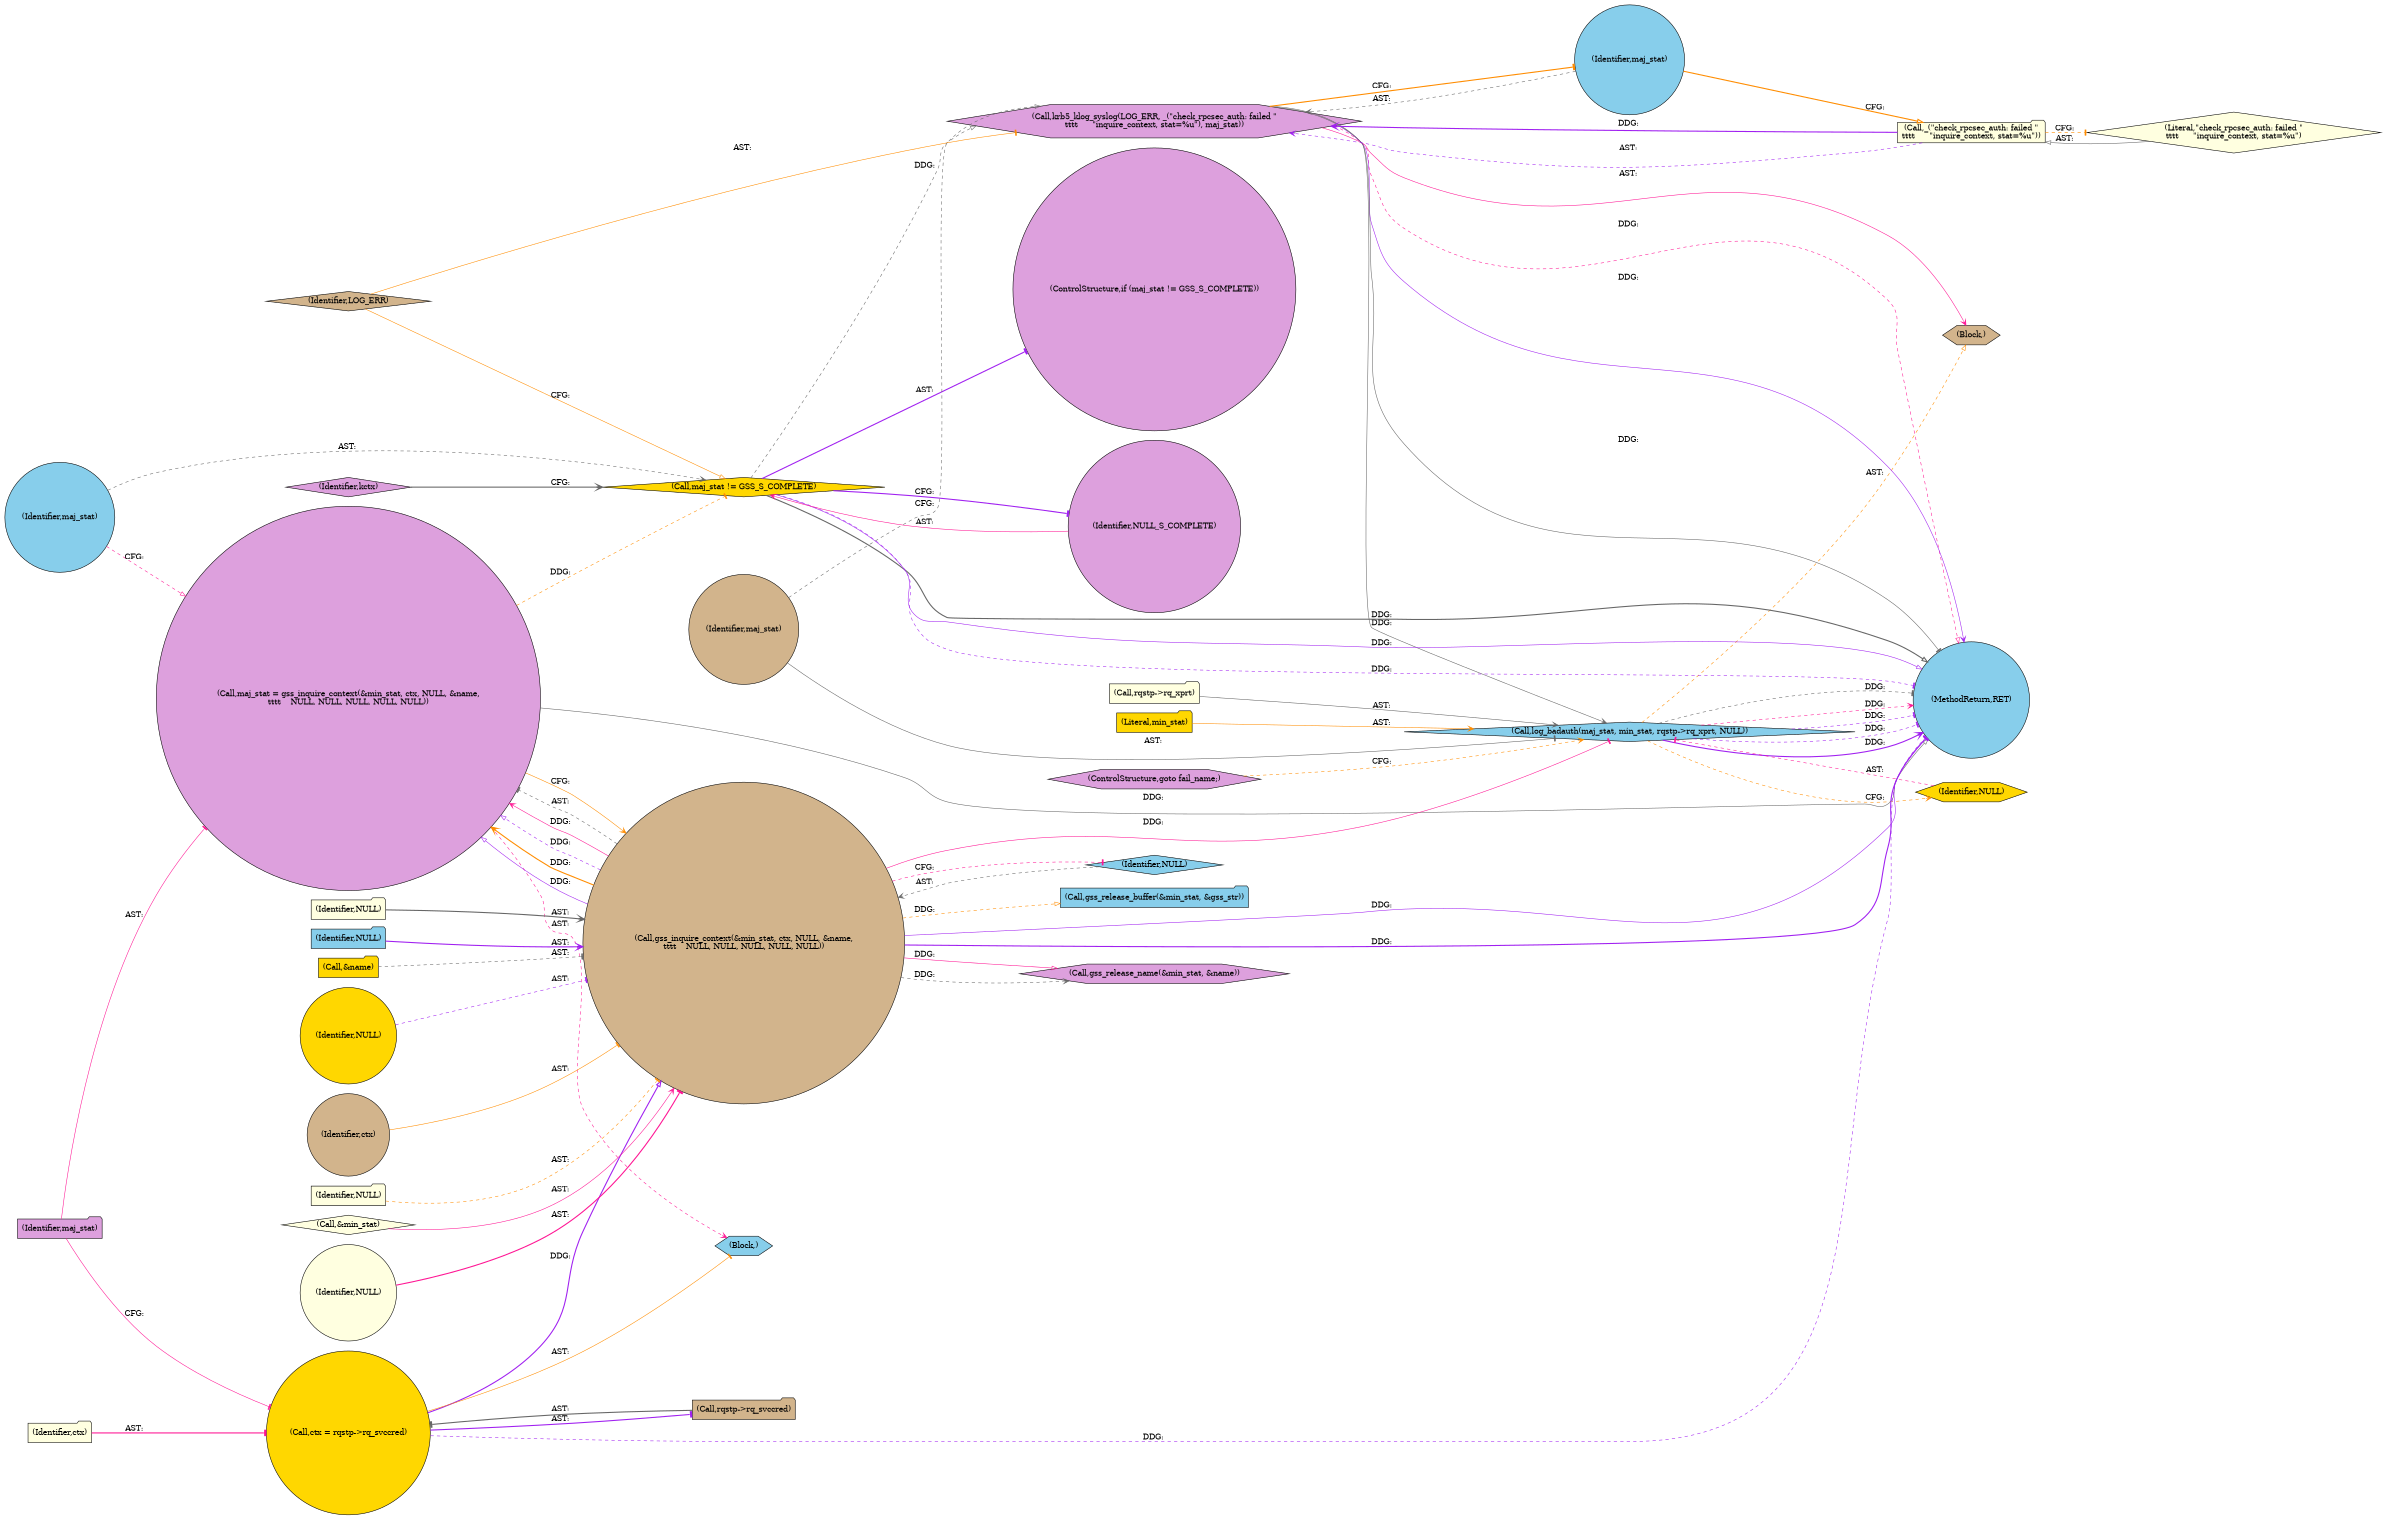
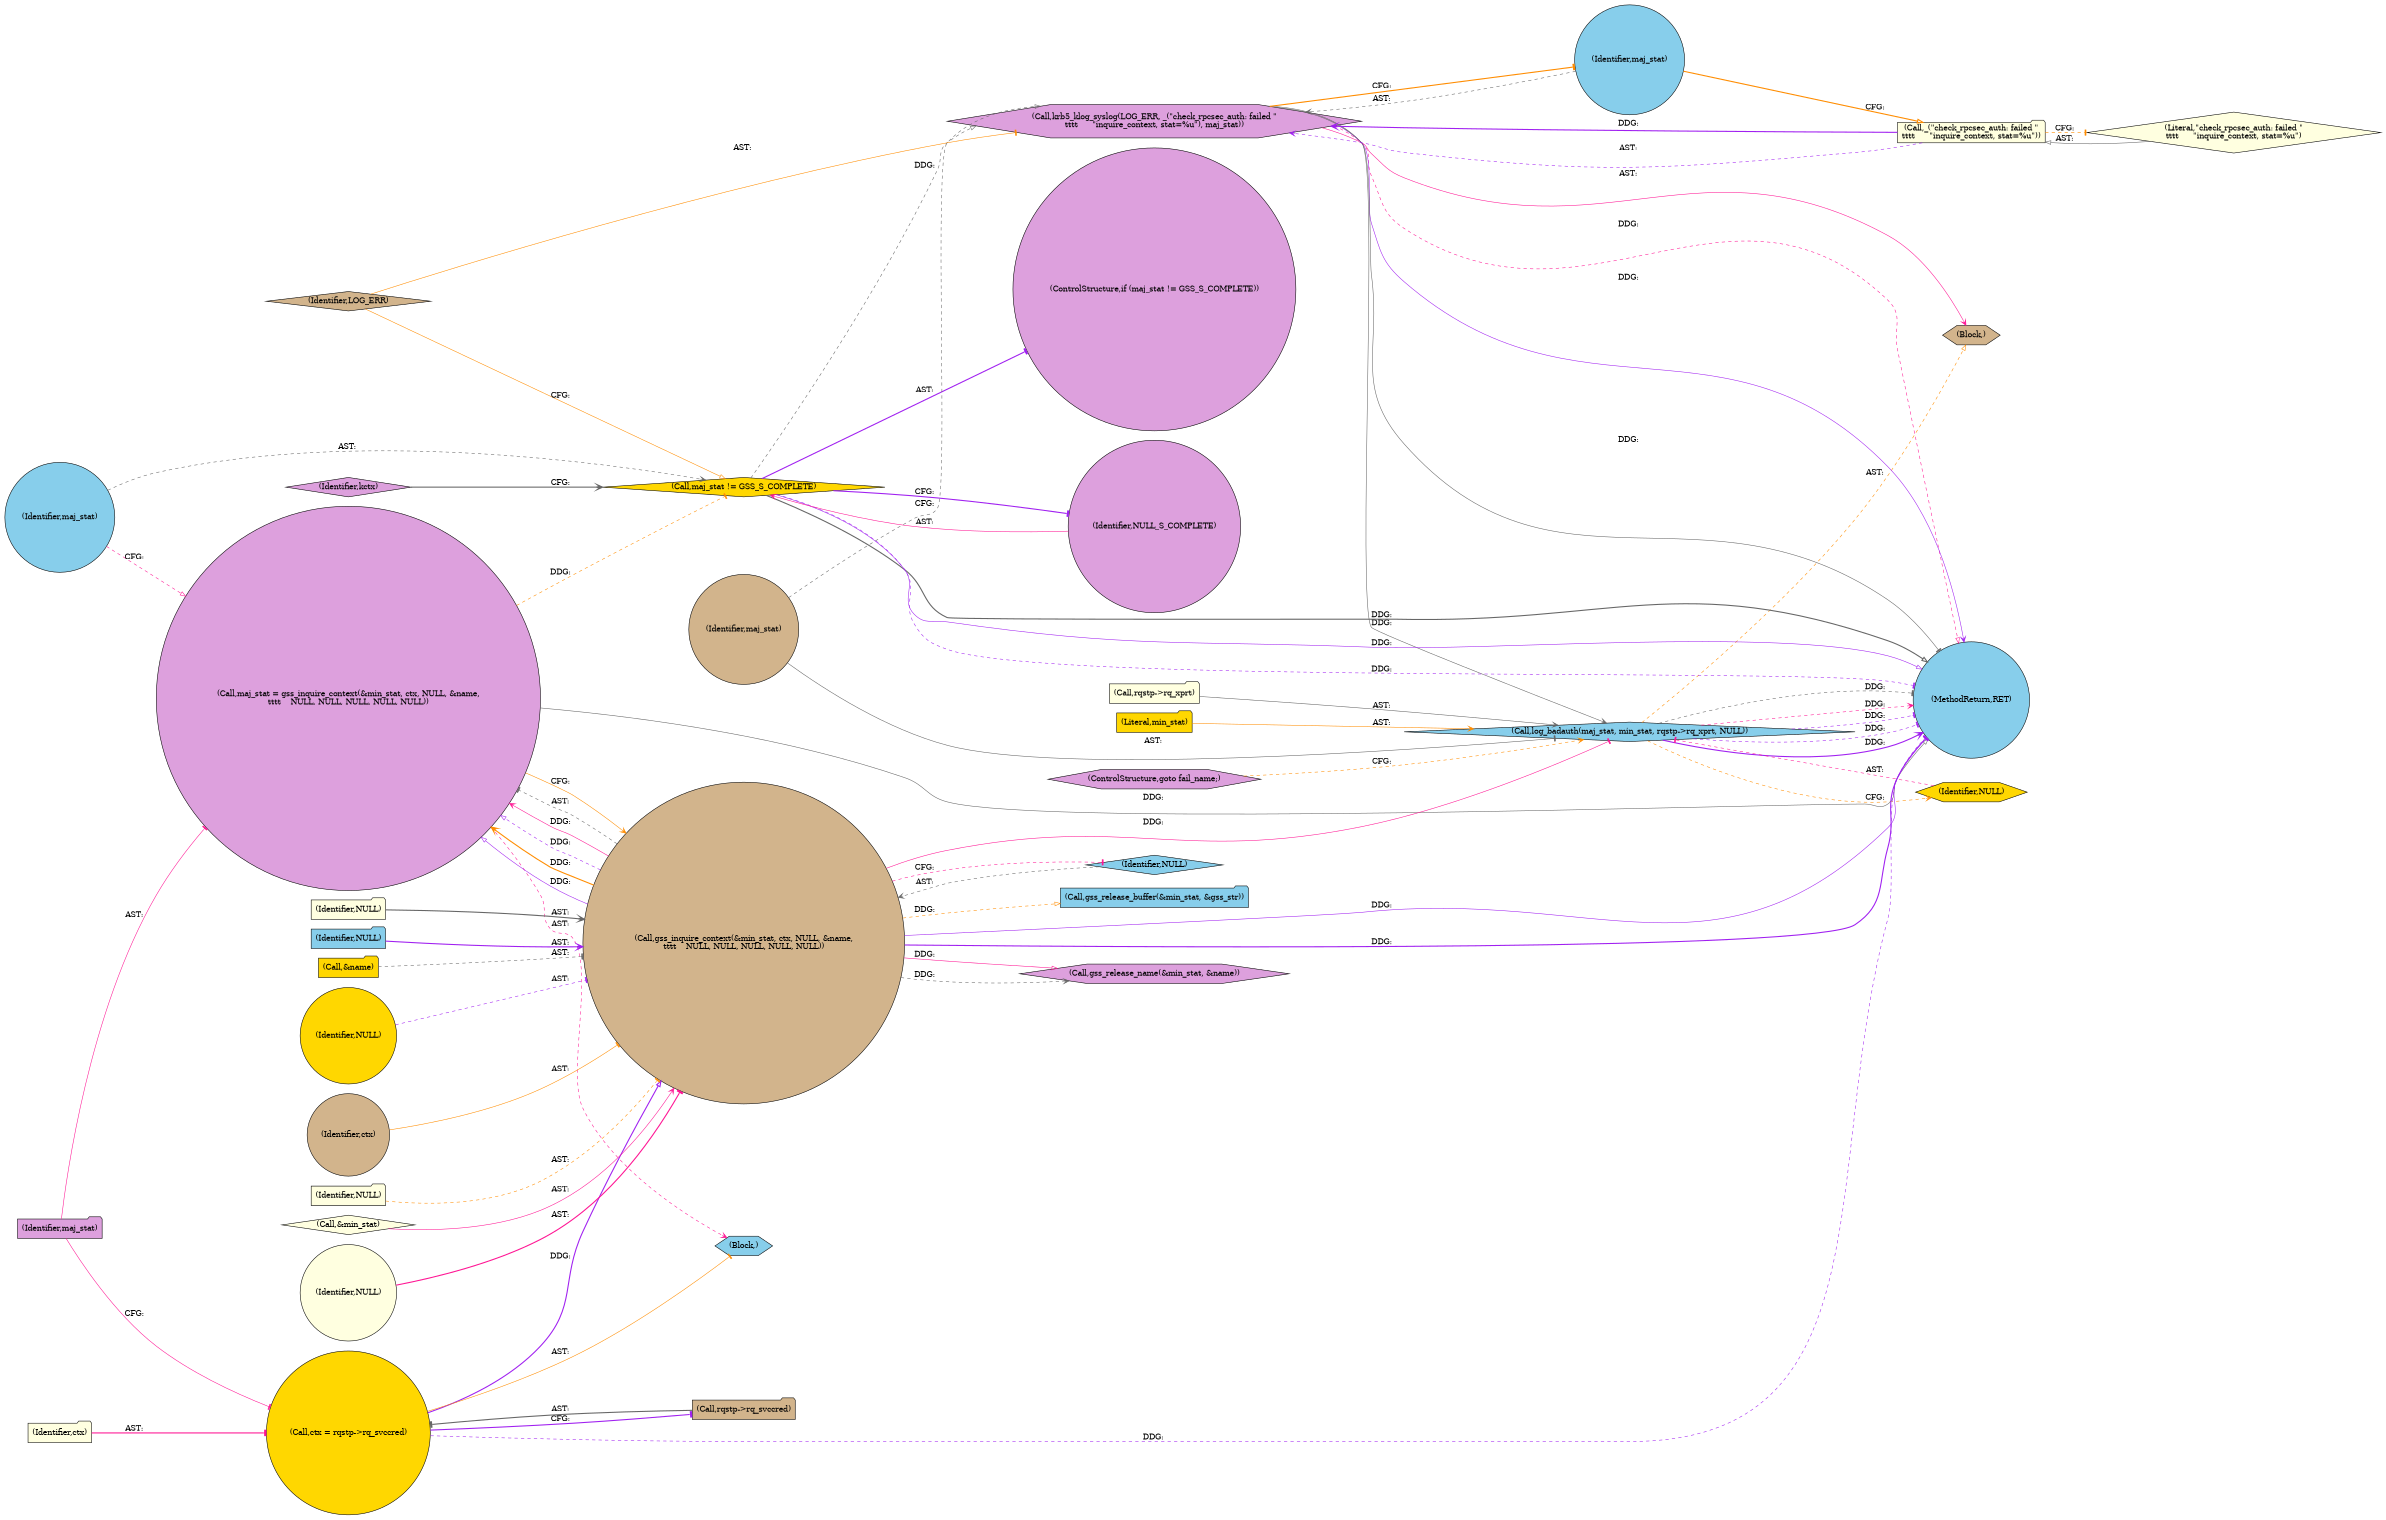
(562, 1419) -> (562, 1419)
